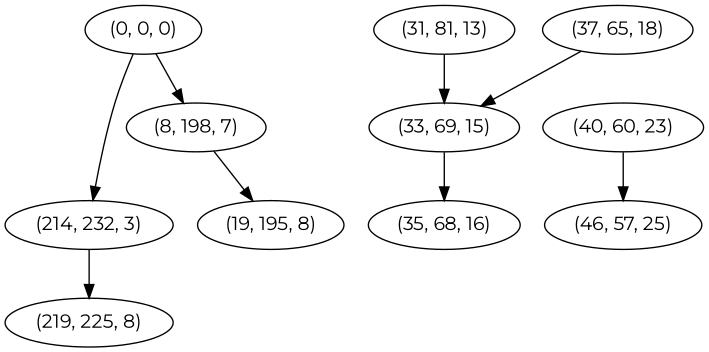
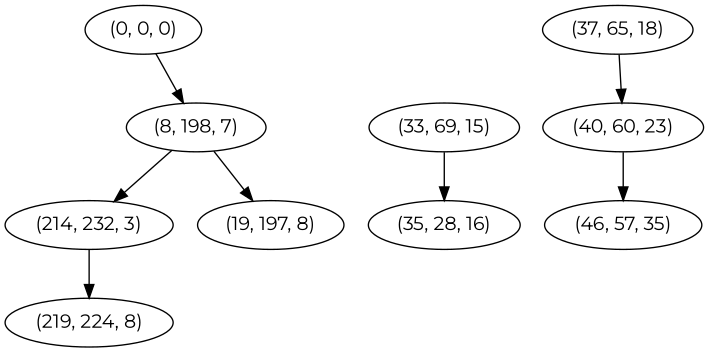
(444, 30) -> none
(537, 75) -> (620, 72)
(110, 119) -> (148, 171)
(271, 225) -> (271, 225)
(444, 225) -> (444, 225)
(623, 225) -> (623, 225)
(89, 323) -> (89, 323)
